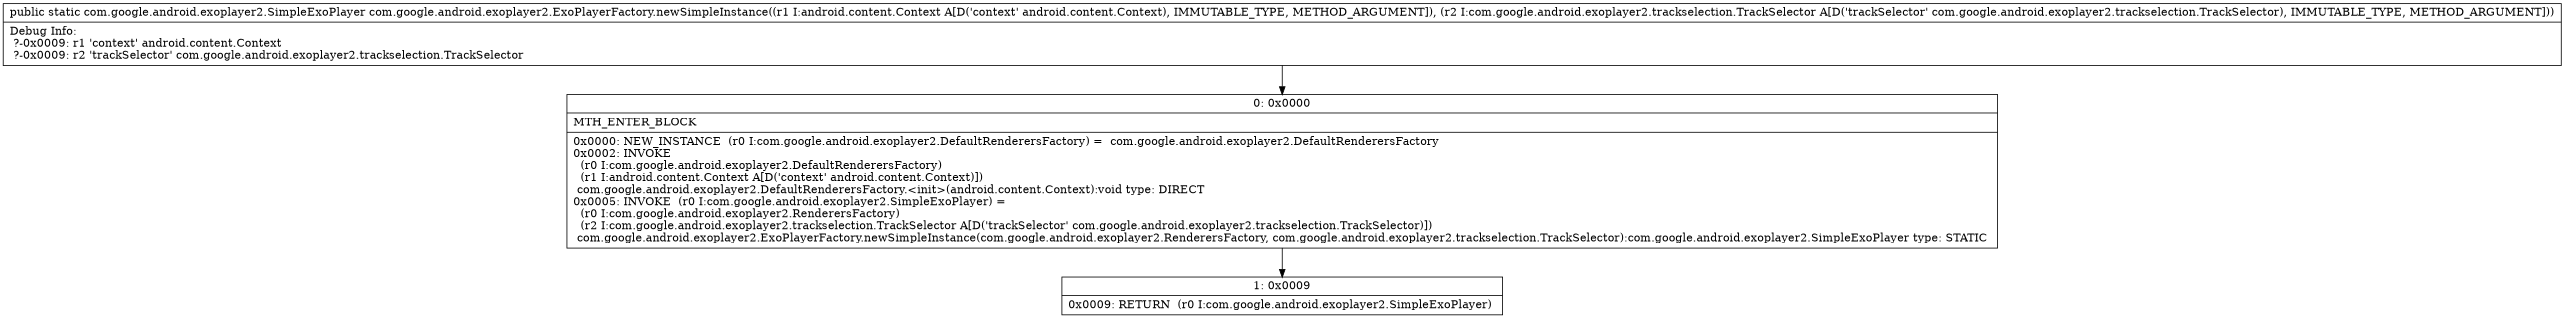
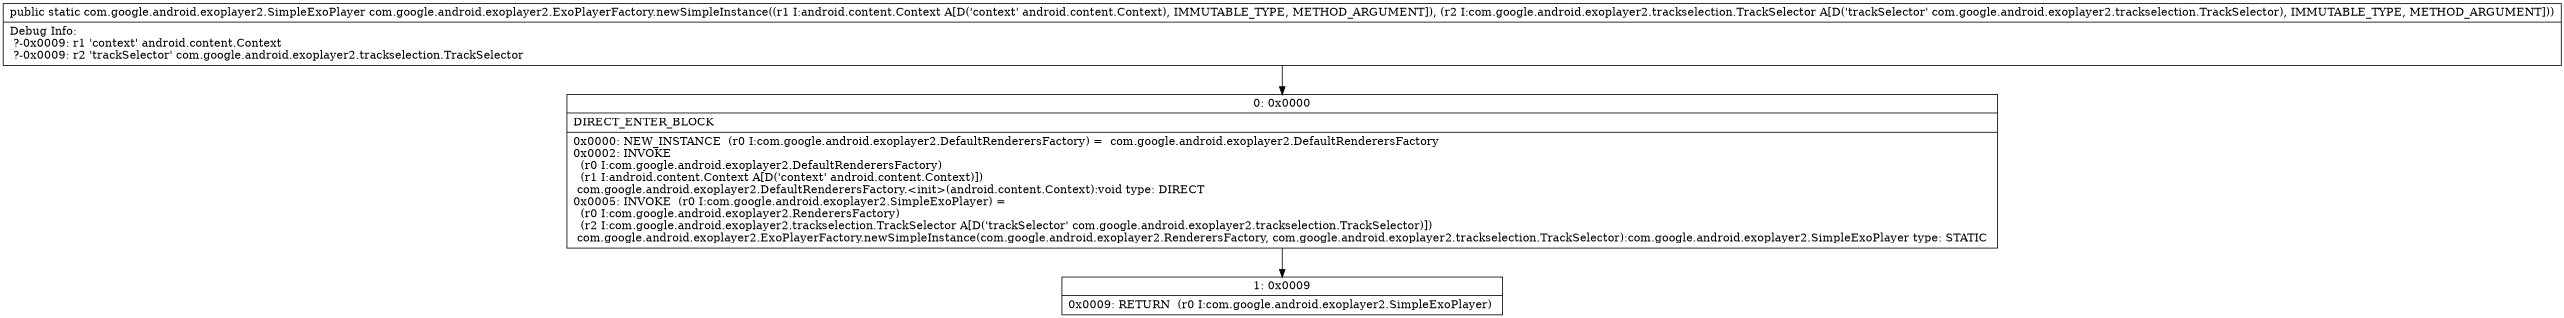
(635, 122) -> (644, 122)
